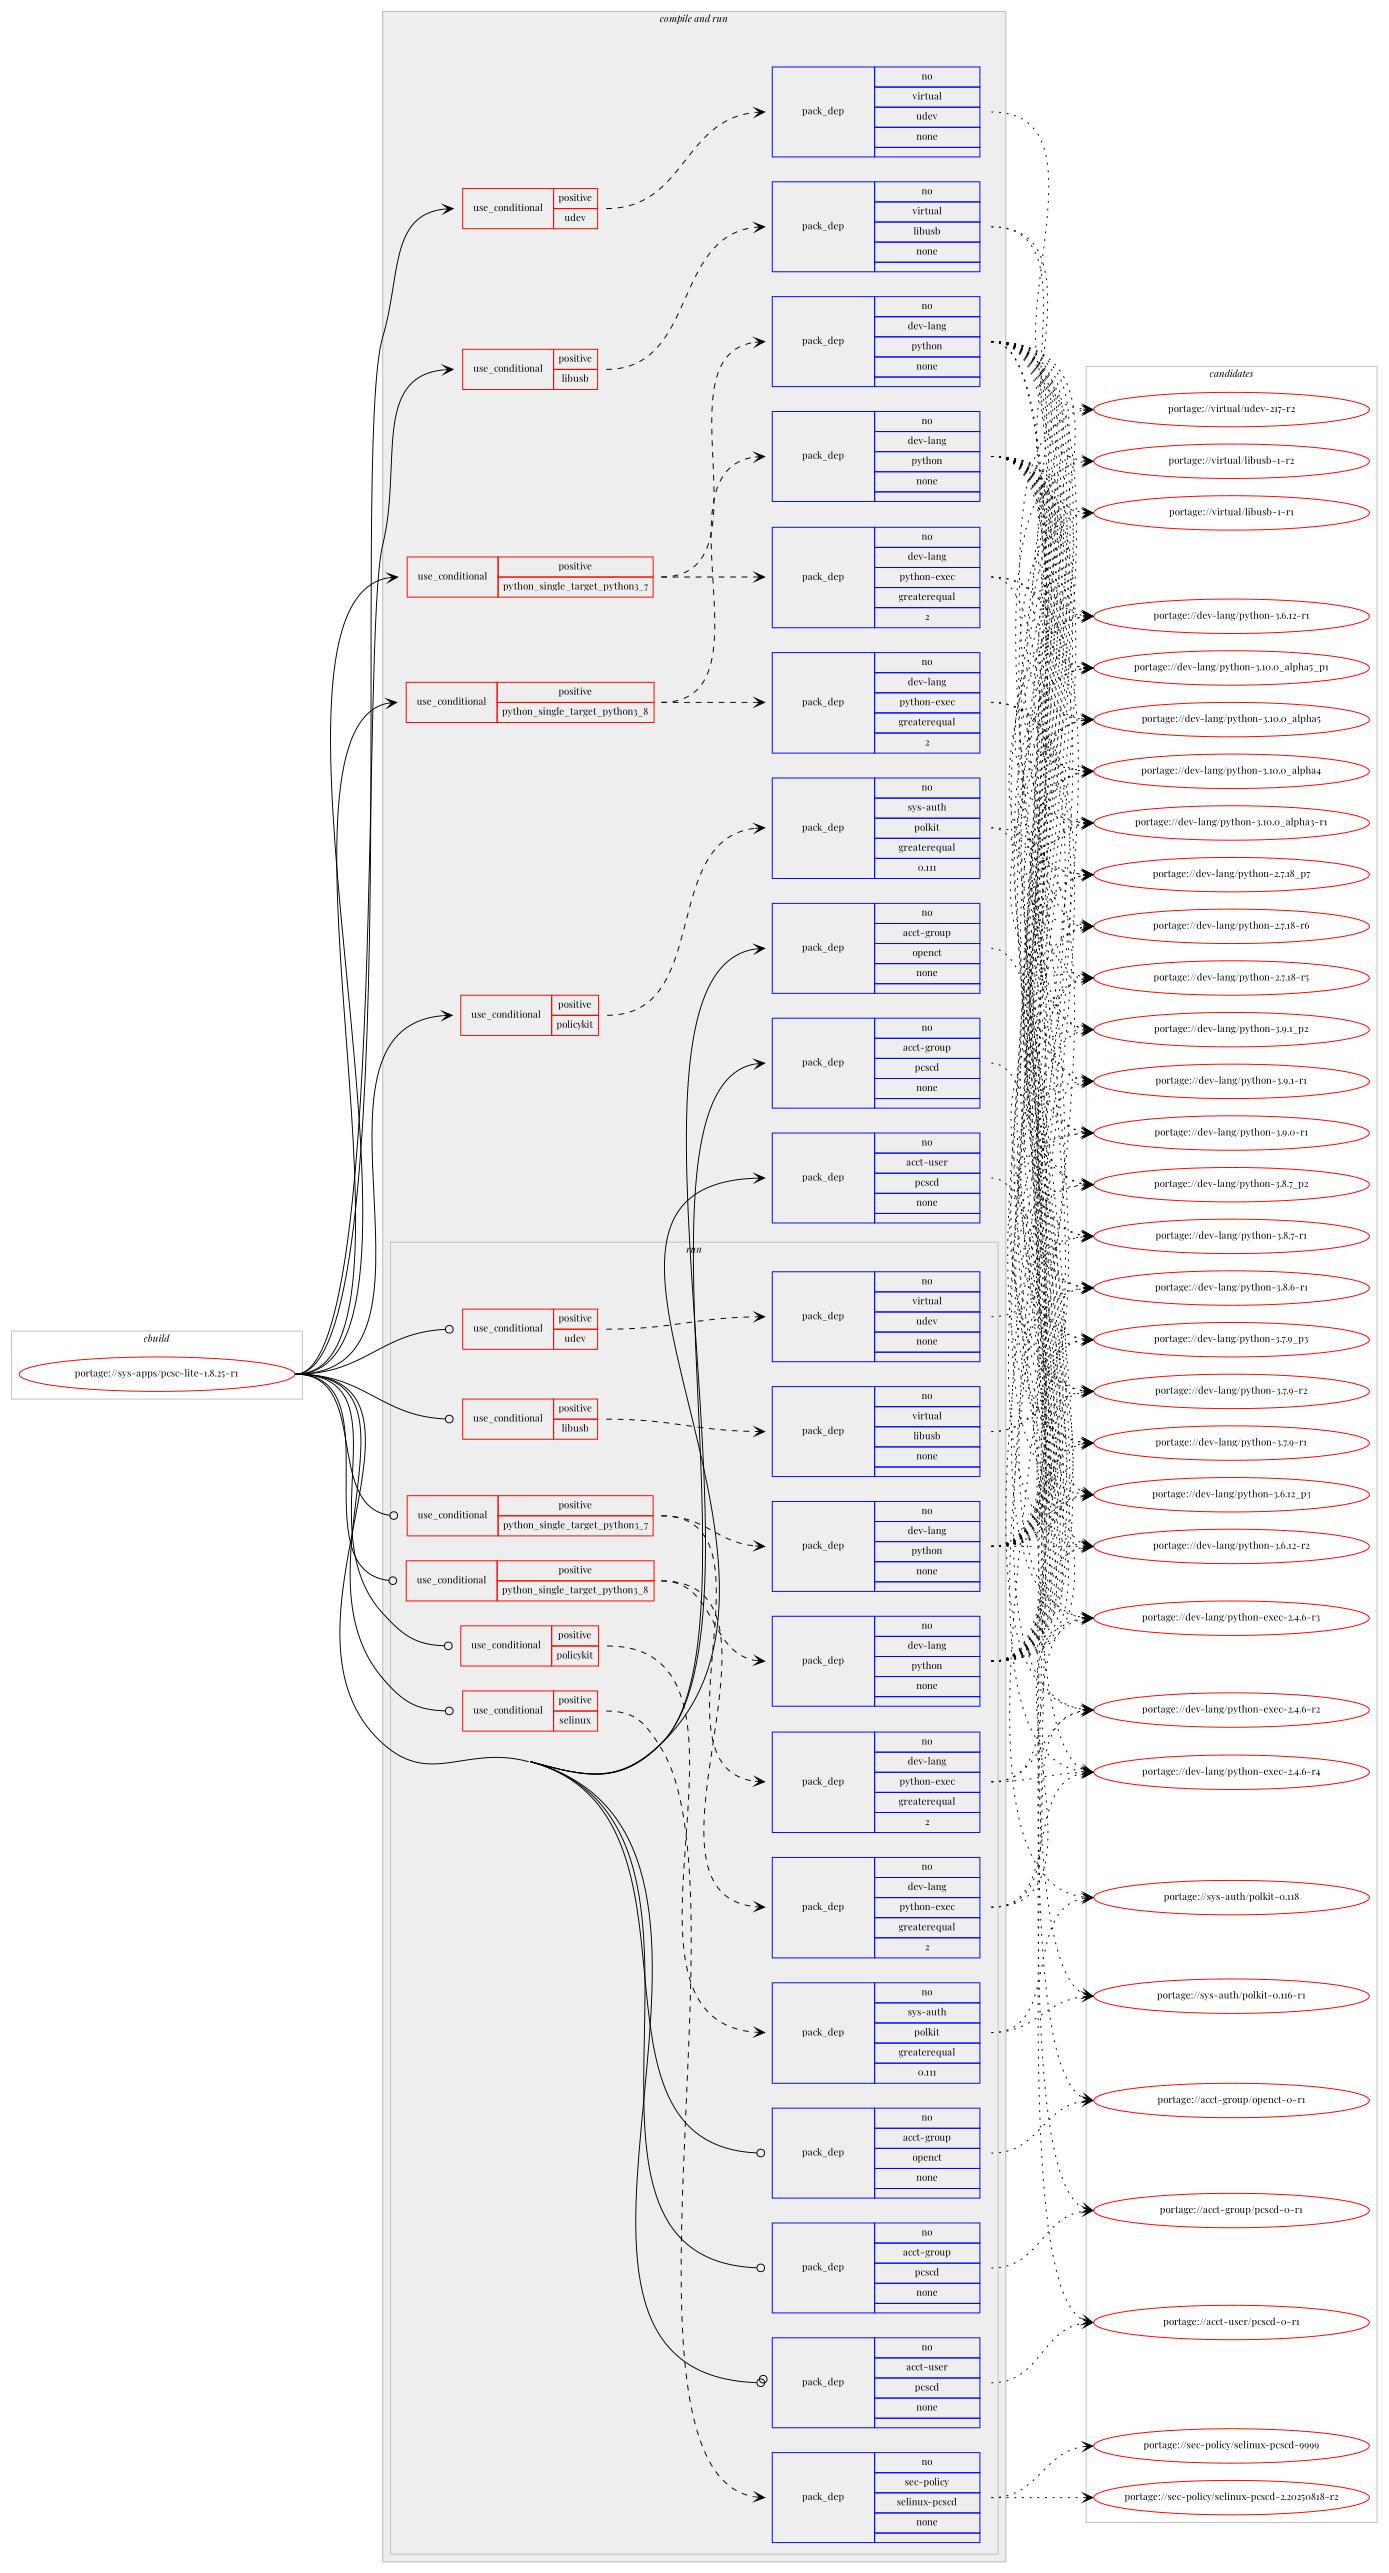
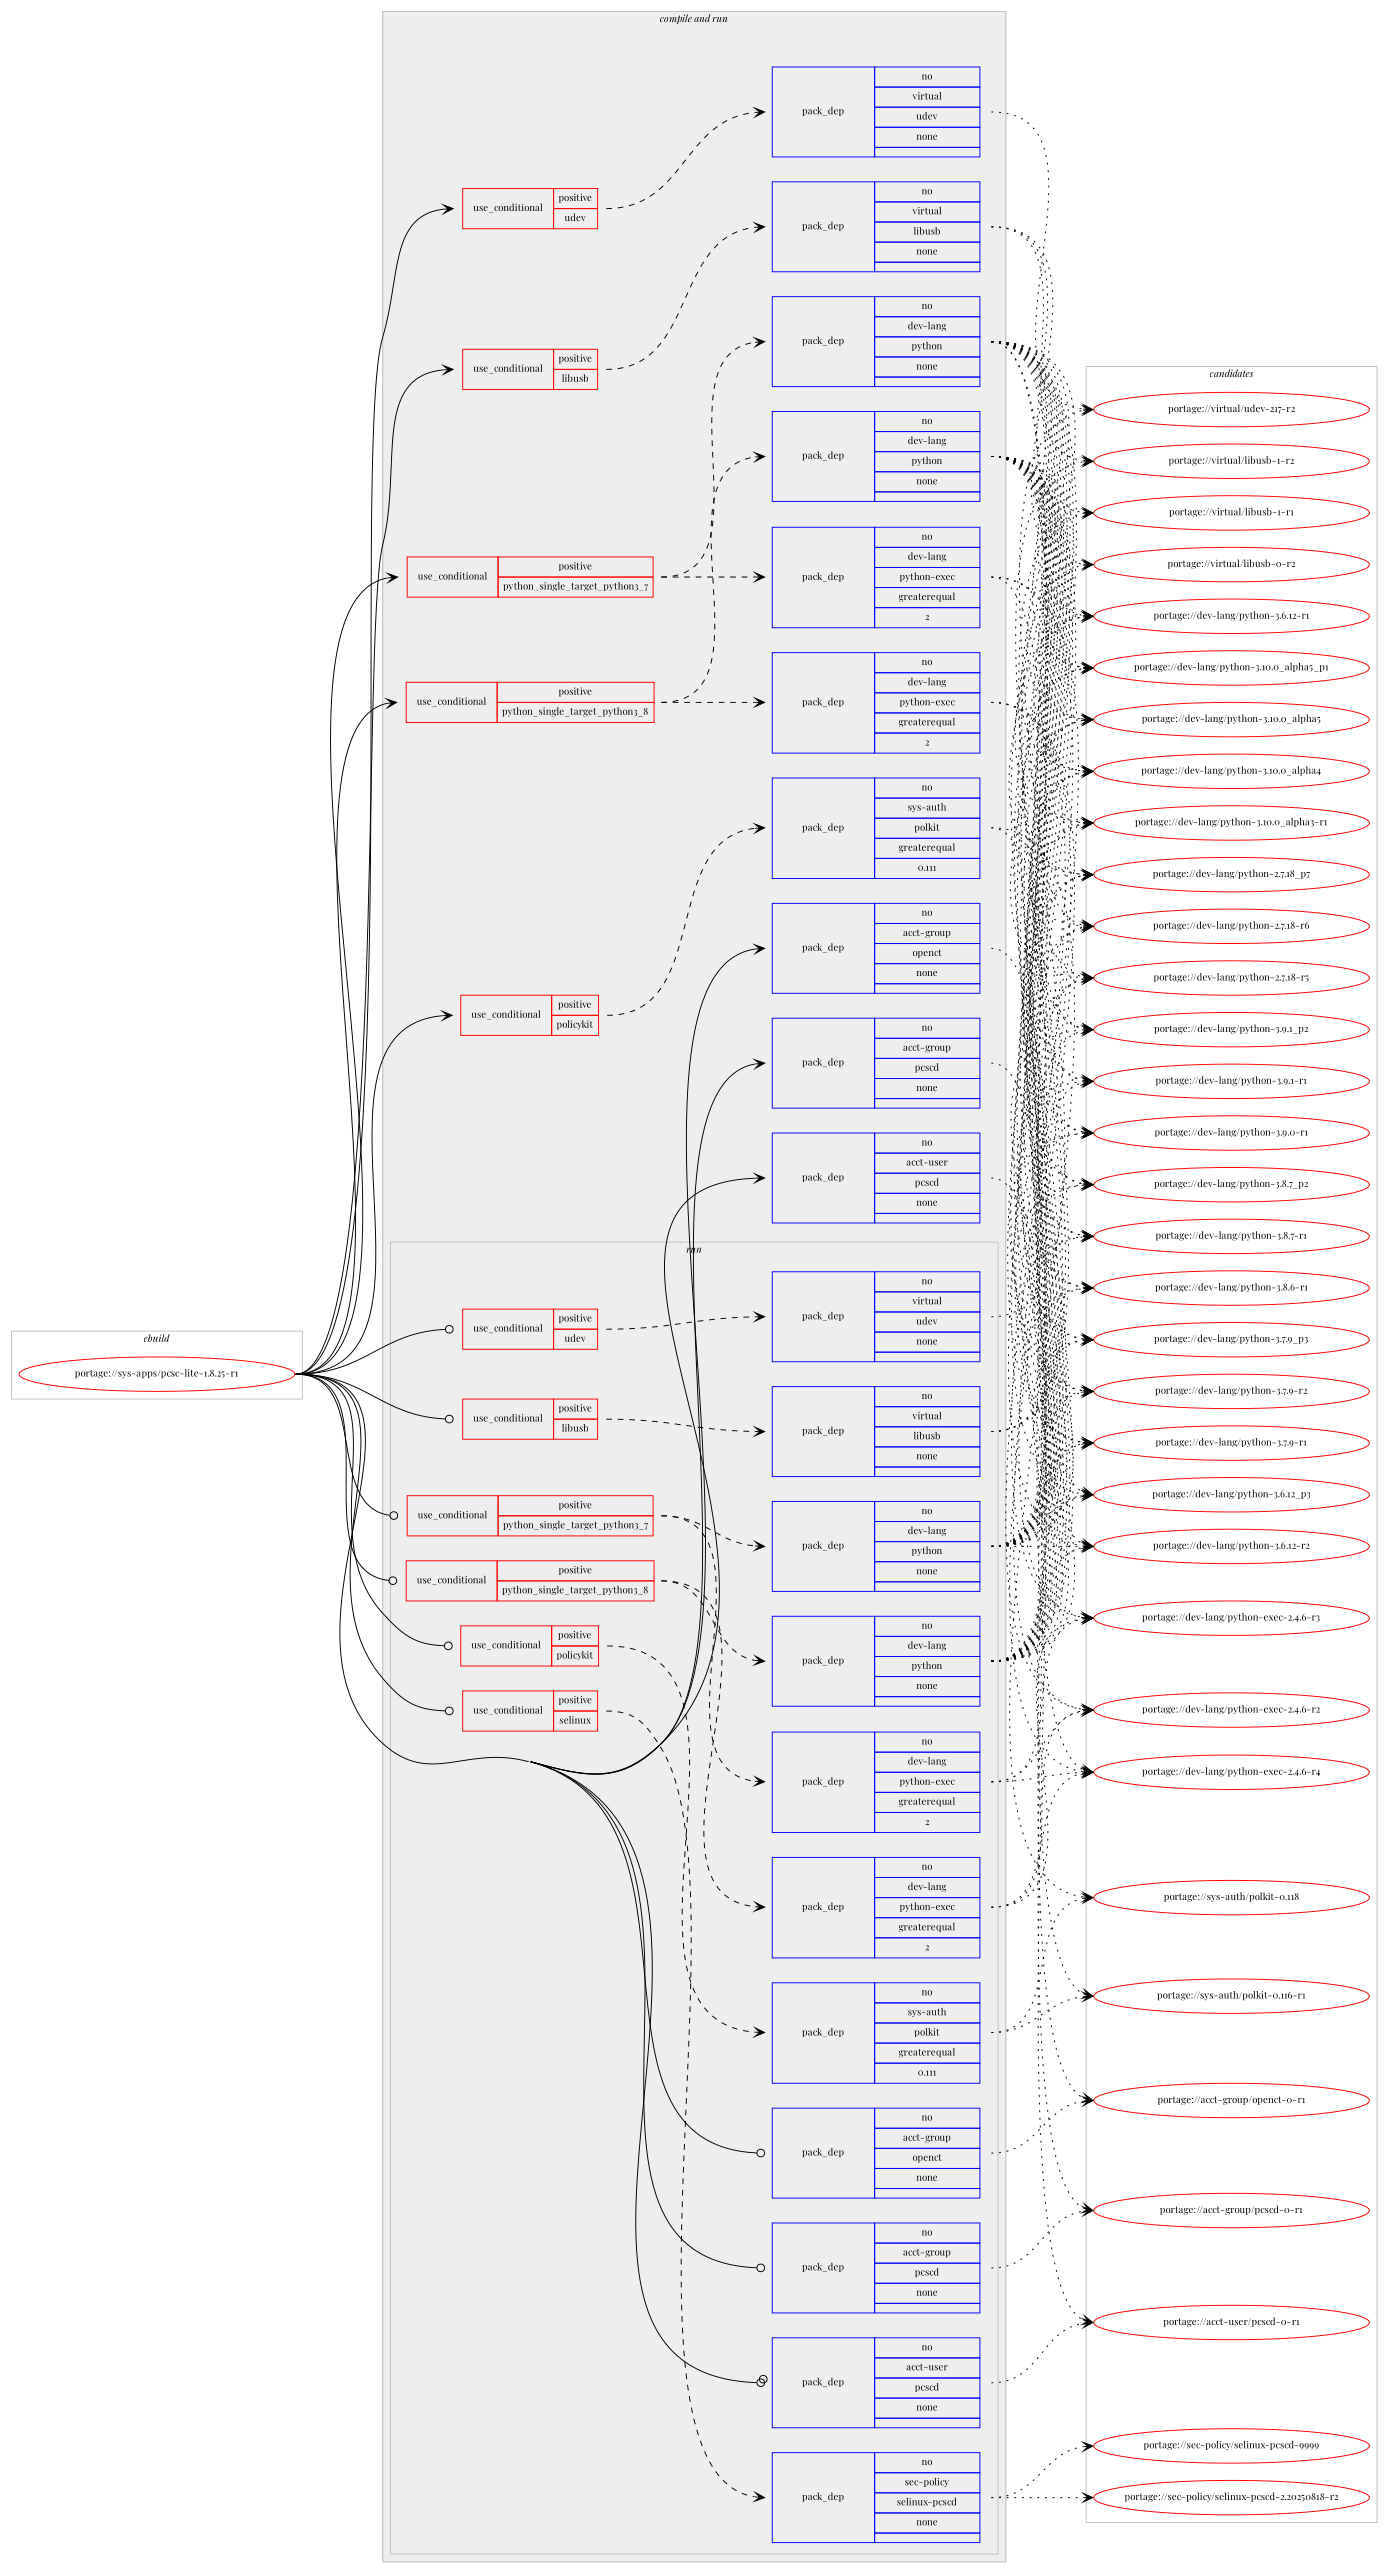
none -> (1232, 565)
